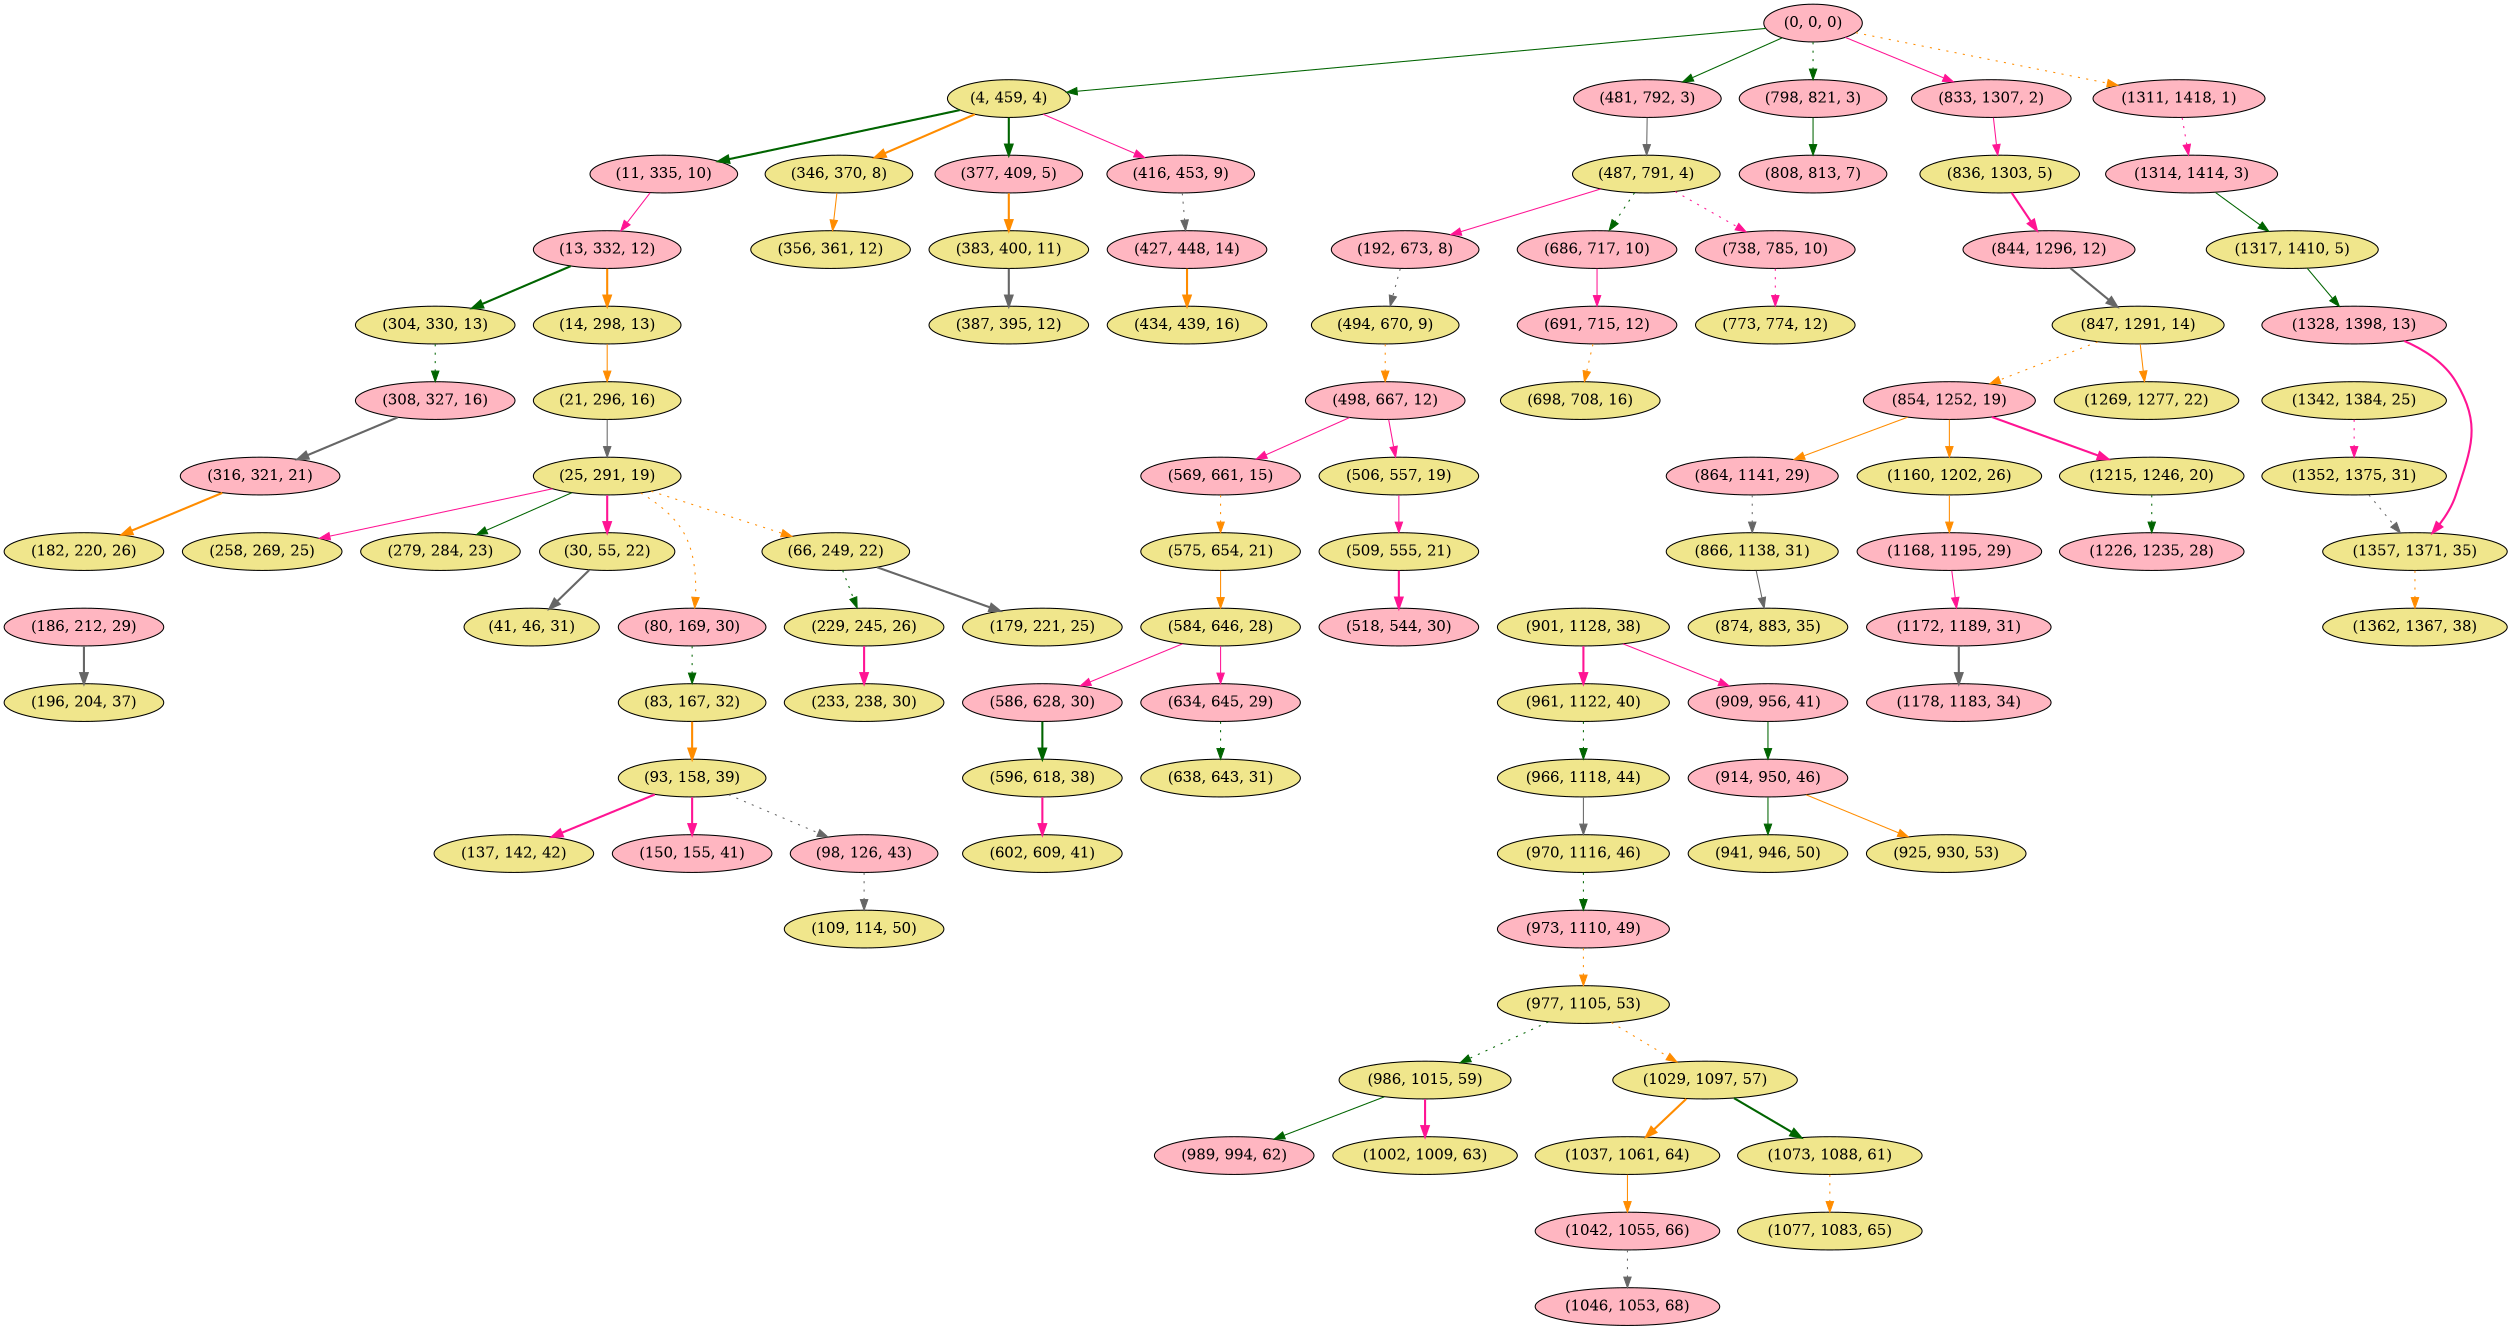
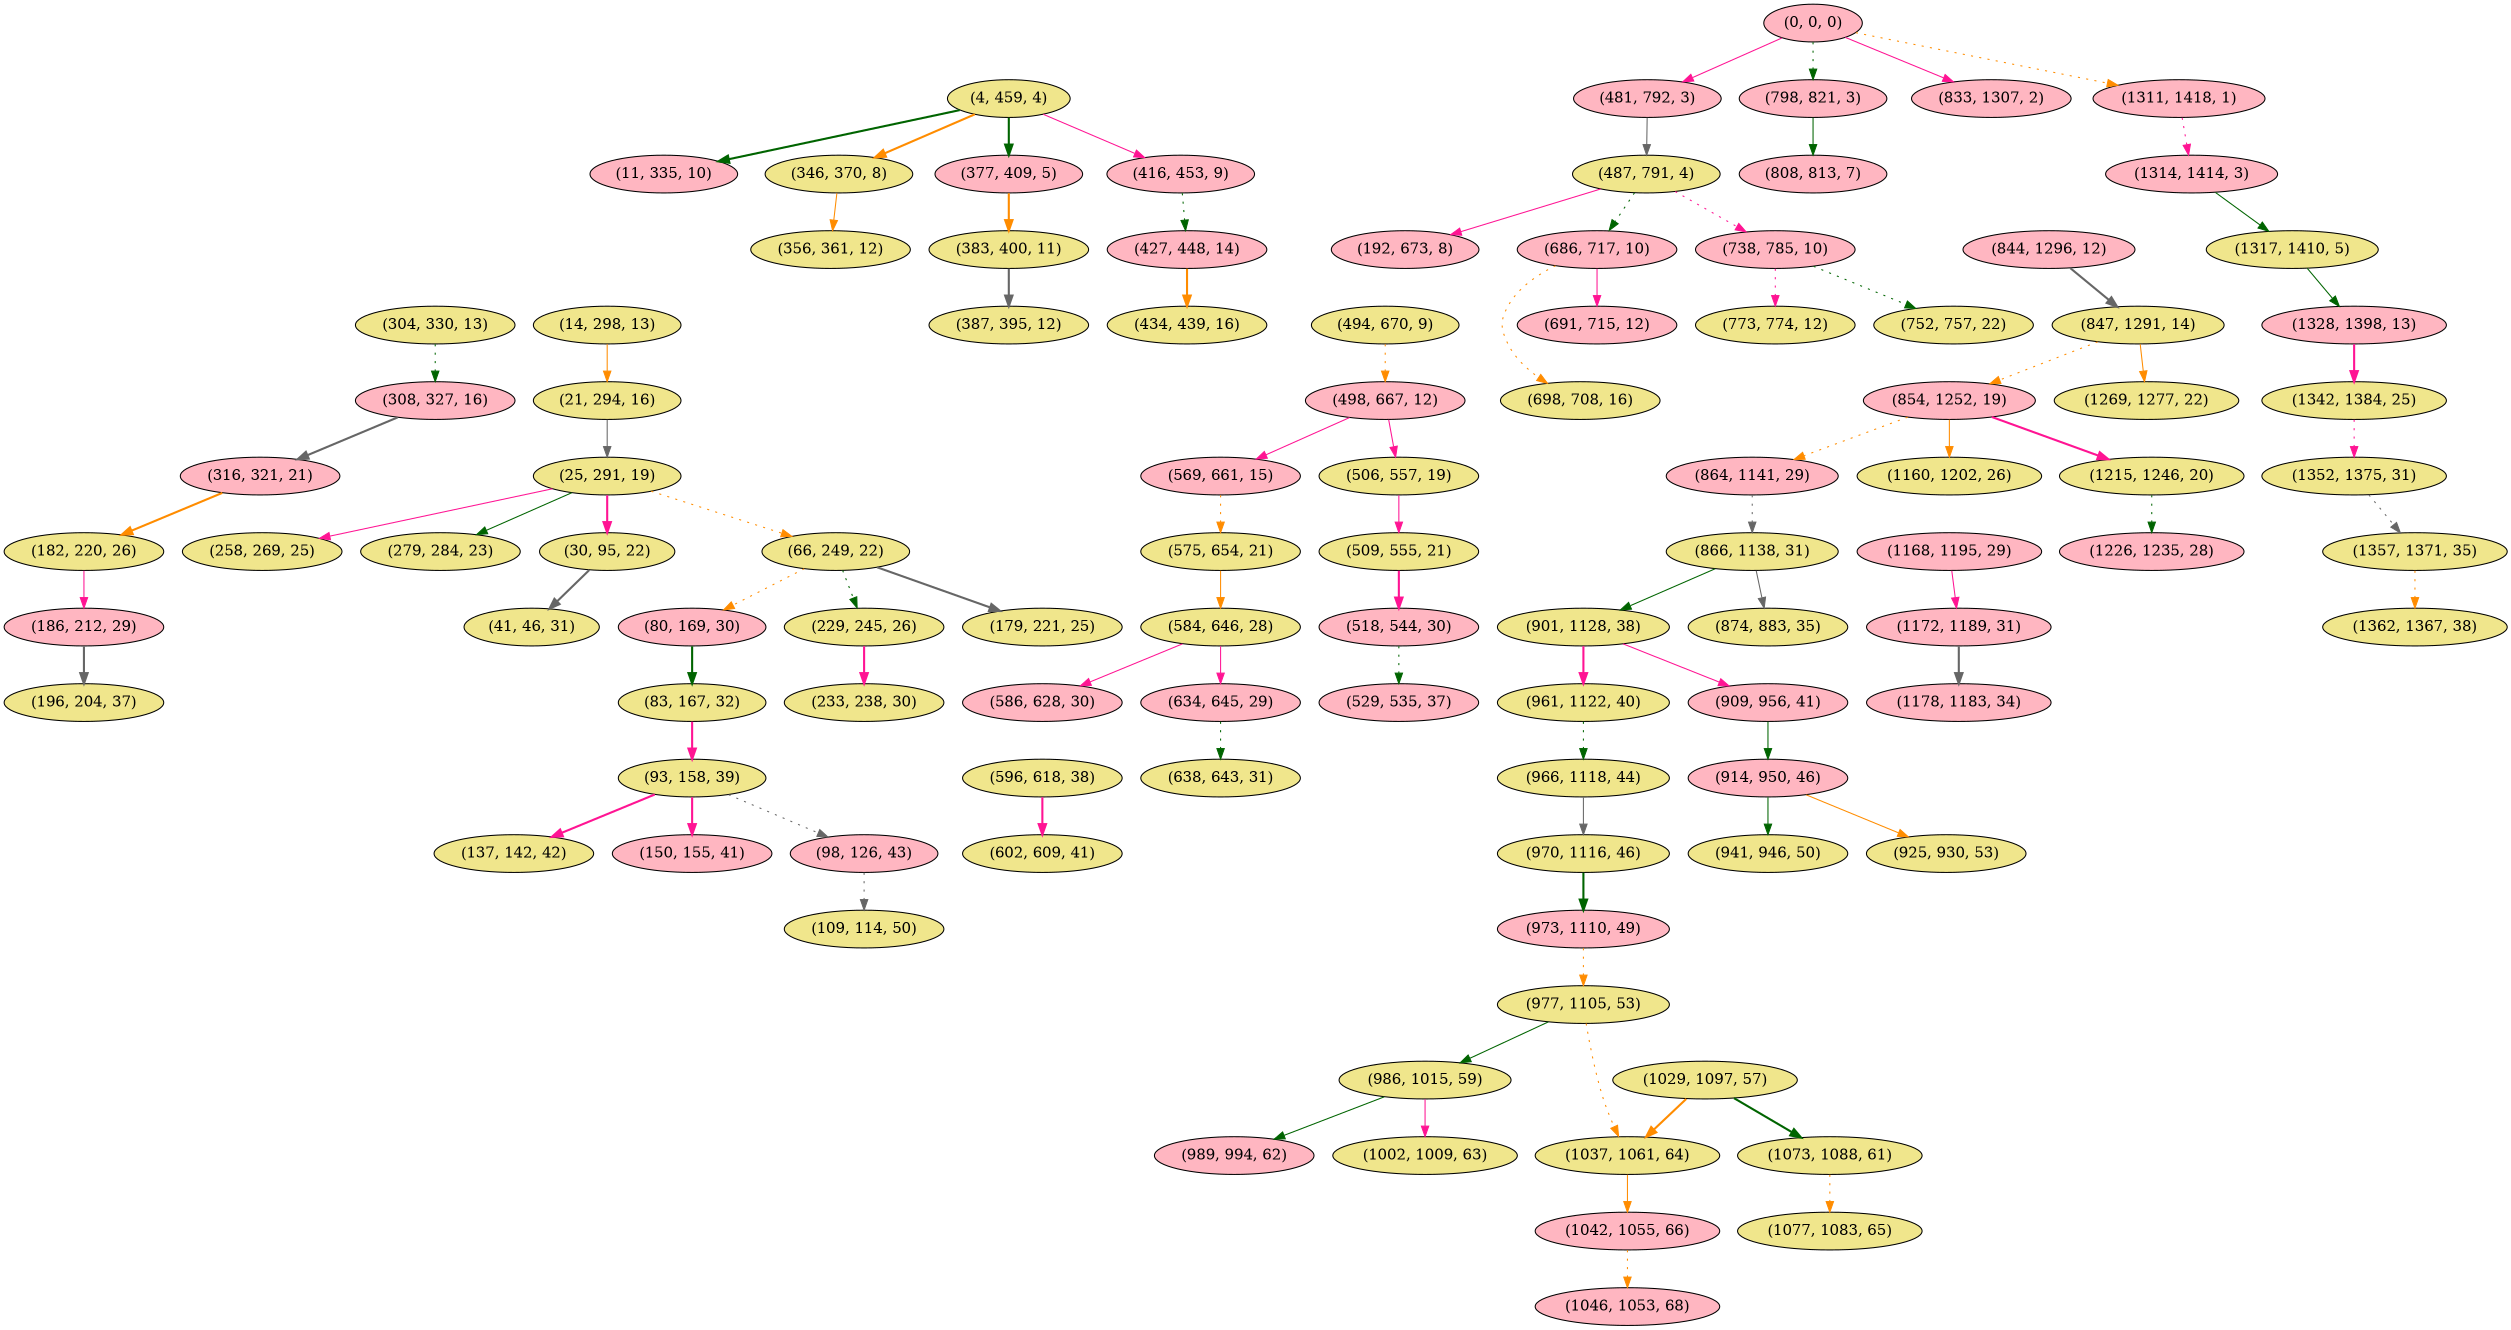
(1737, 58) -> (1737, 58)
(1422, 60) -> none
(2000, 174) -> none
(1183, 207) -> (1183, 207)
(607, 250) -> none
(1397, 282) -> none
none -> (1954, 325)
(1590, 358) -> (1503, 316)
(607, 401) -> (607, 401)
(2471, 421) -> (2354, 358)
(1856, 436) -> (1856, 436)
(1949, 509) -> none
(685, 536) -> (769, 587)
(607, 552) -> (607, 552)
none -> (84, 584)
none -> (1673, 587)
(692, 660) -> (692, 660)
none -> (1399, 703)
(692, 735) -> (692, 735)
(1042, 735) -> none
(1583, 886) -> (1583, 886)
(1640, 1039) -> (1597, 1076)
(1509, 1040) -> (1509, 1040)
(1425, 1113) -> (1425, 1113)
(1627, 1264) -> (1627, 1264)
